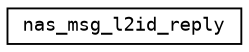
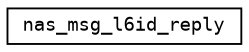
(124, 26) -> (124, 26)
